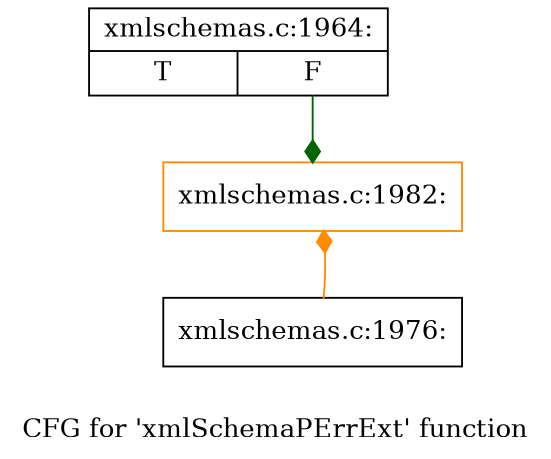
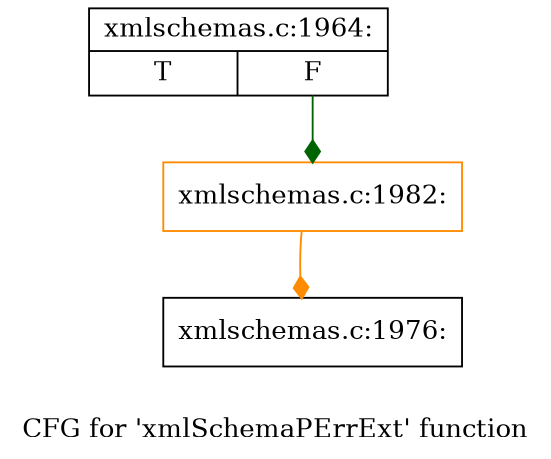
(325, 276) -> (300, 253)
